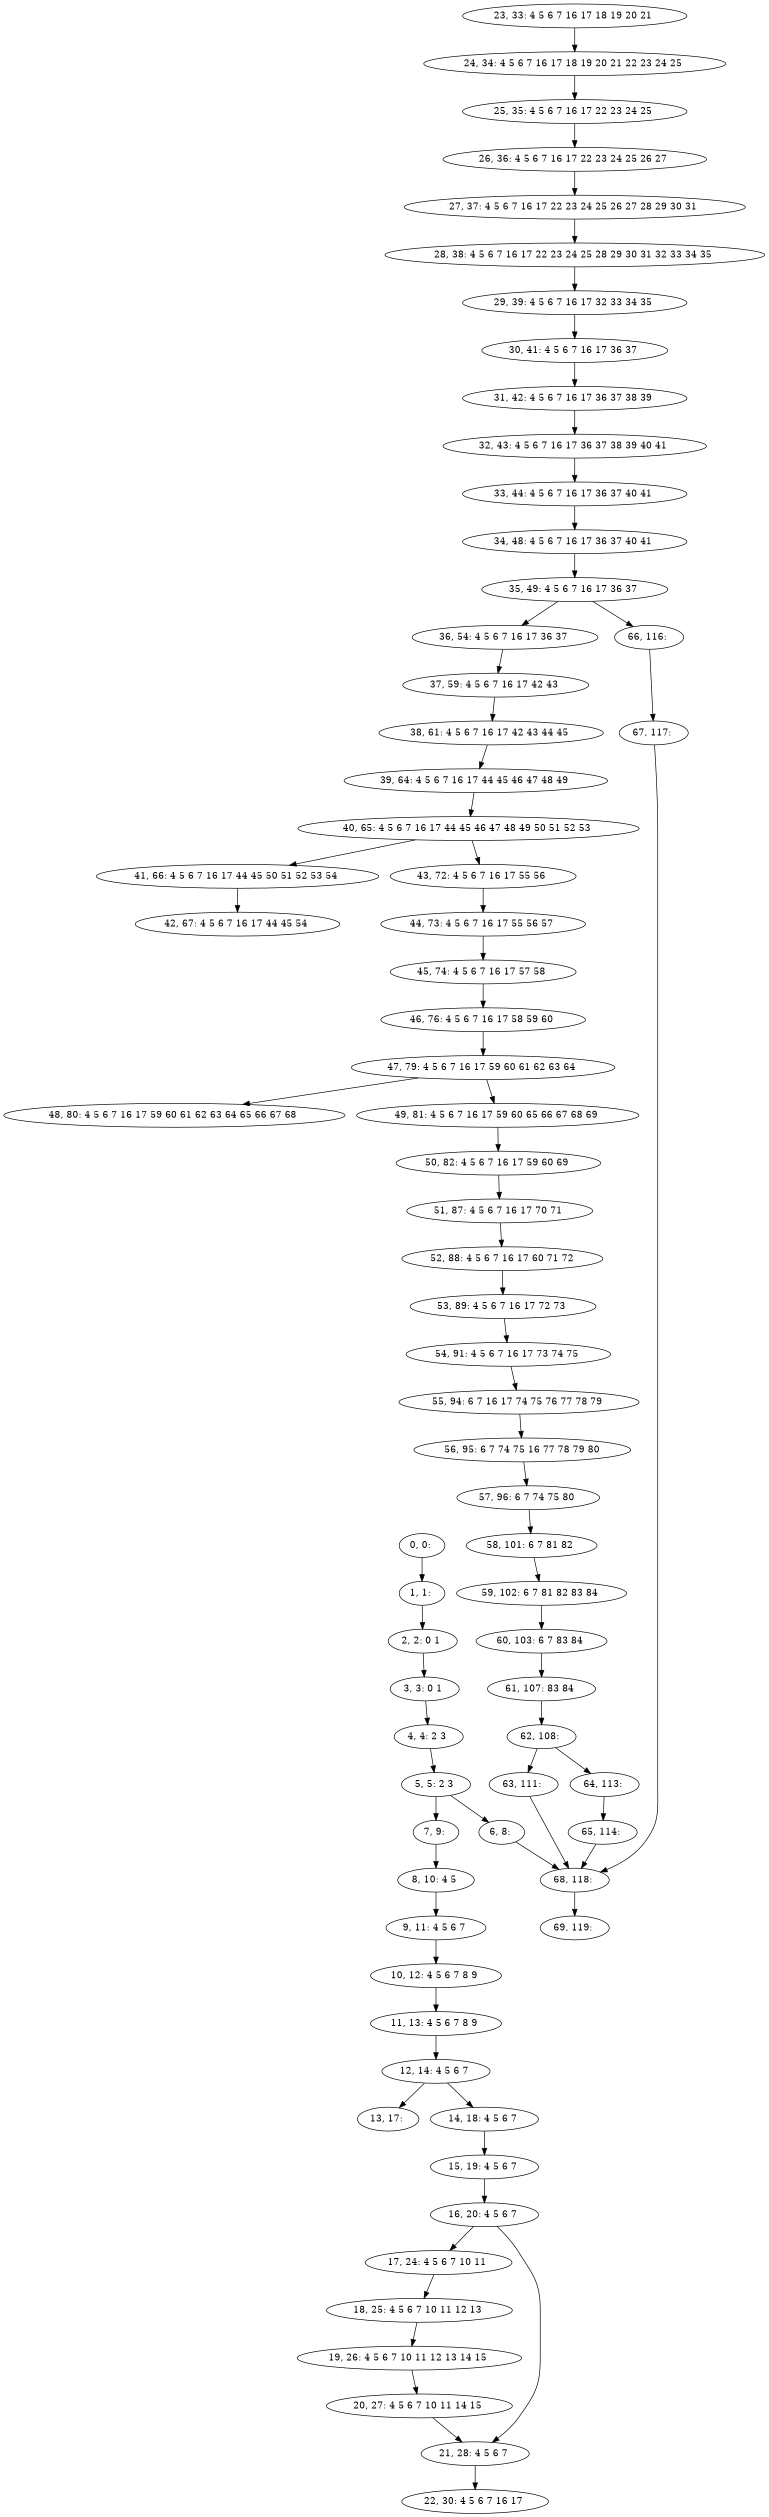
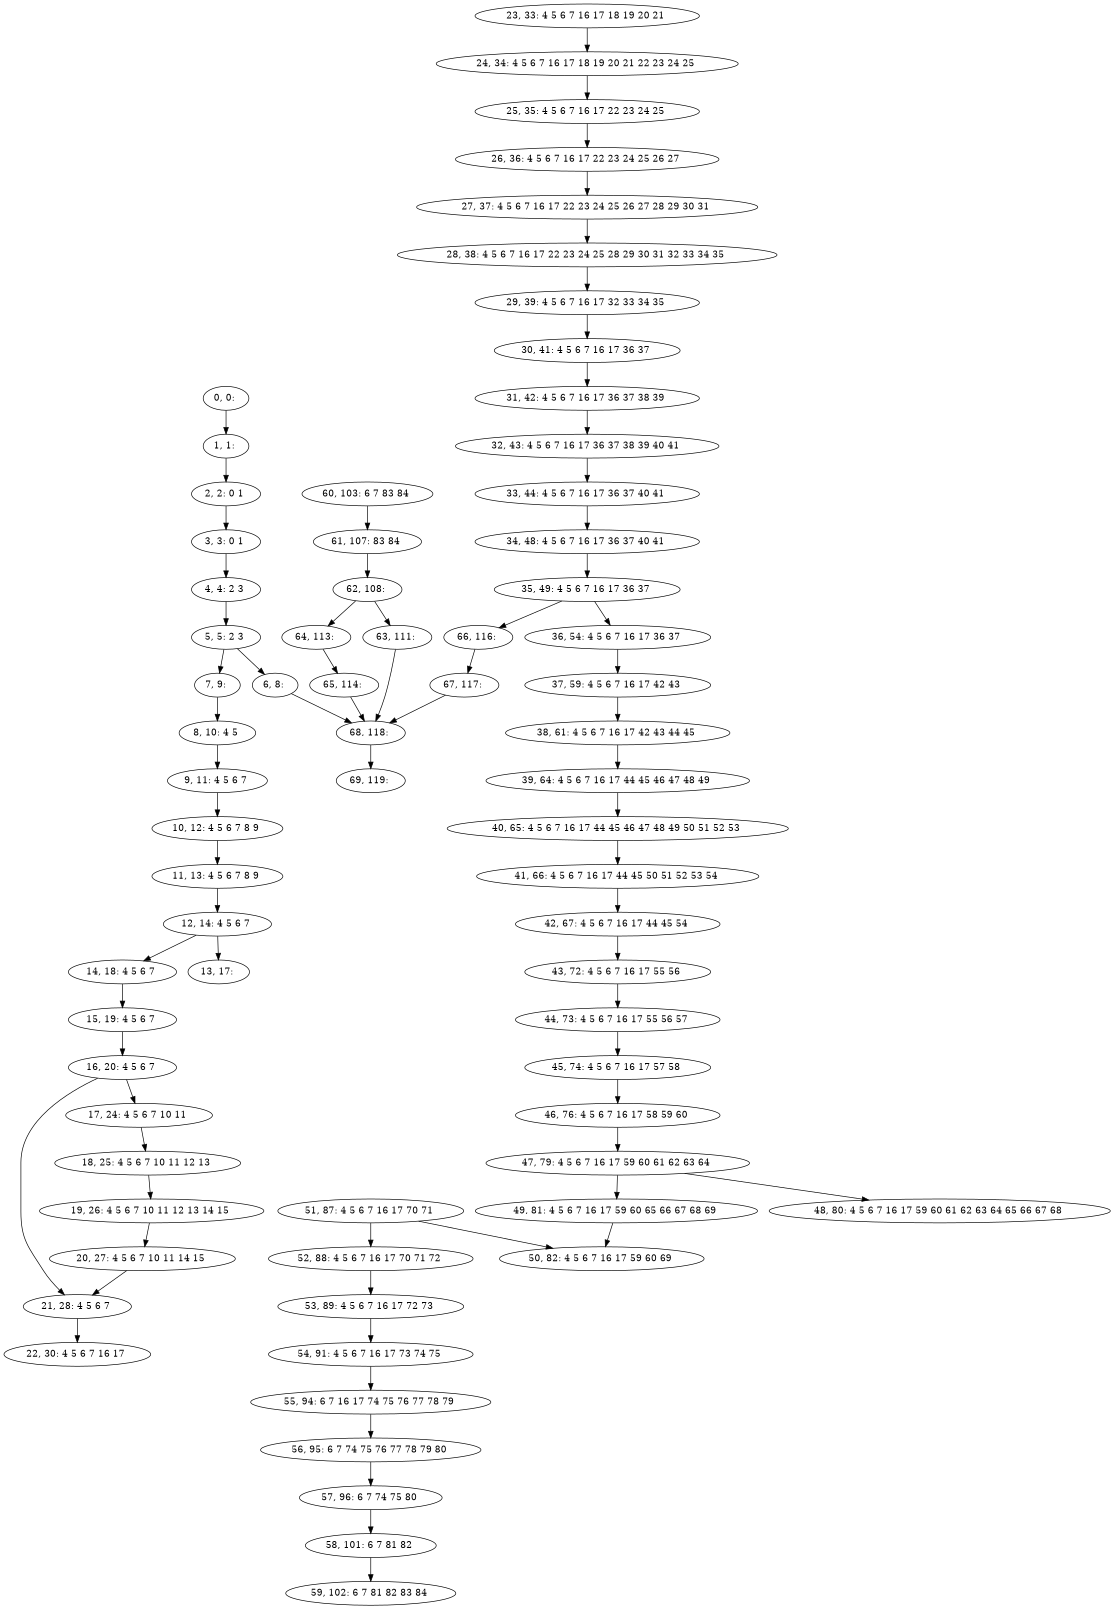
(475, 849) -> (618, 945)
(499, 1184) -> (482, 1234)
(502, 1259) -> (371, 1259)
(522, 1450) -> (371, 1450)
(542, 1614) -> none
